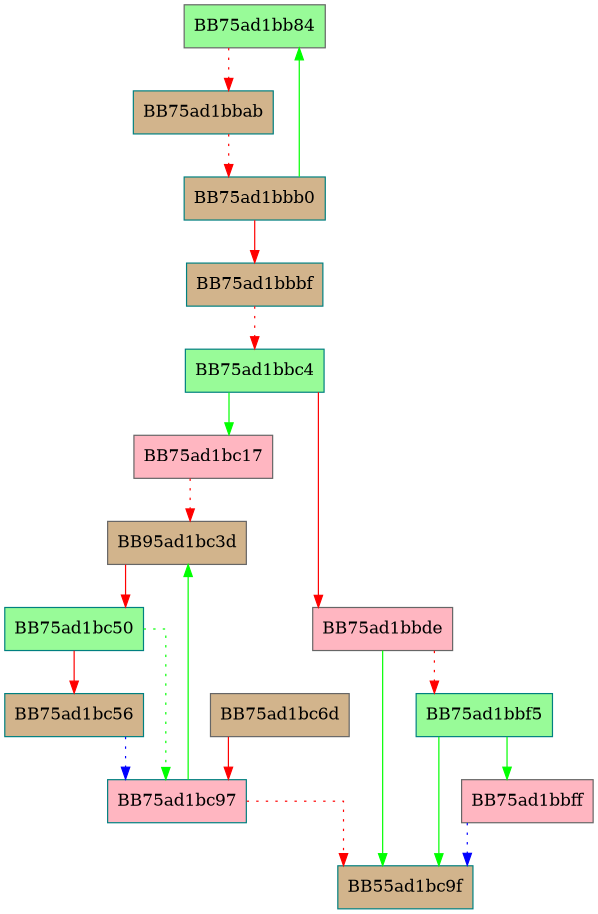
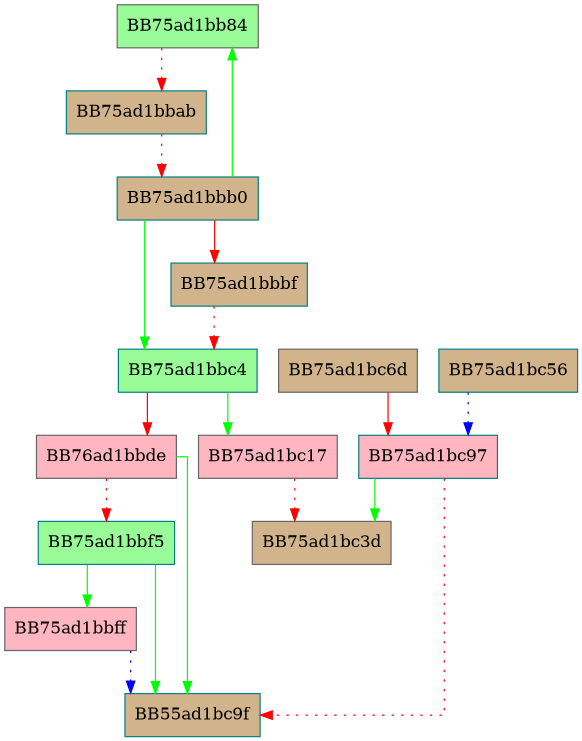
none -> (145, 279)
(177, 543) -> (322, 543)
(74, 629) -> none
(383, 629) -> (106, 457)
